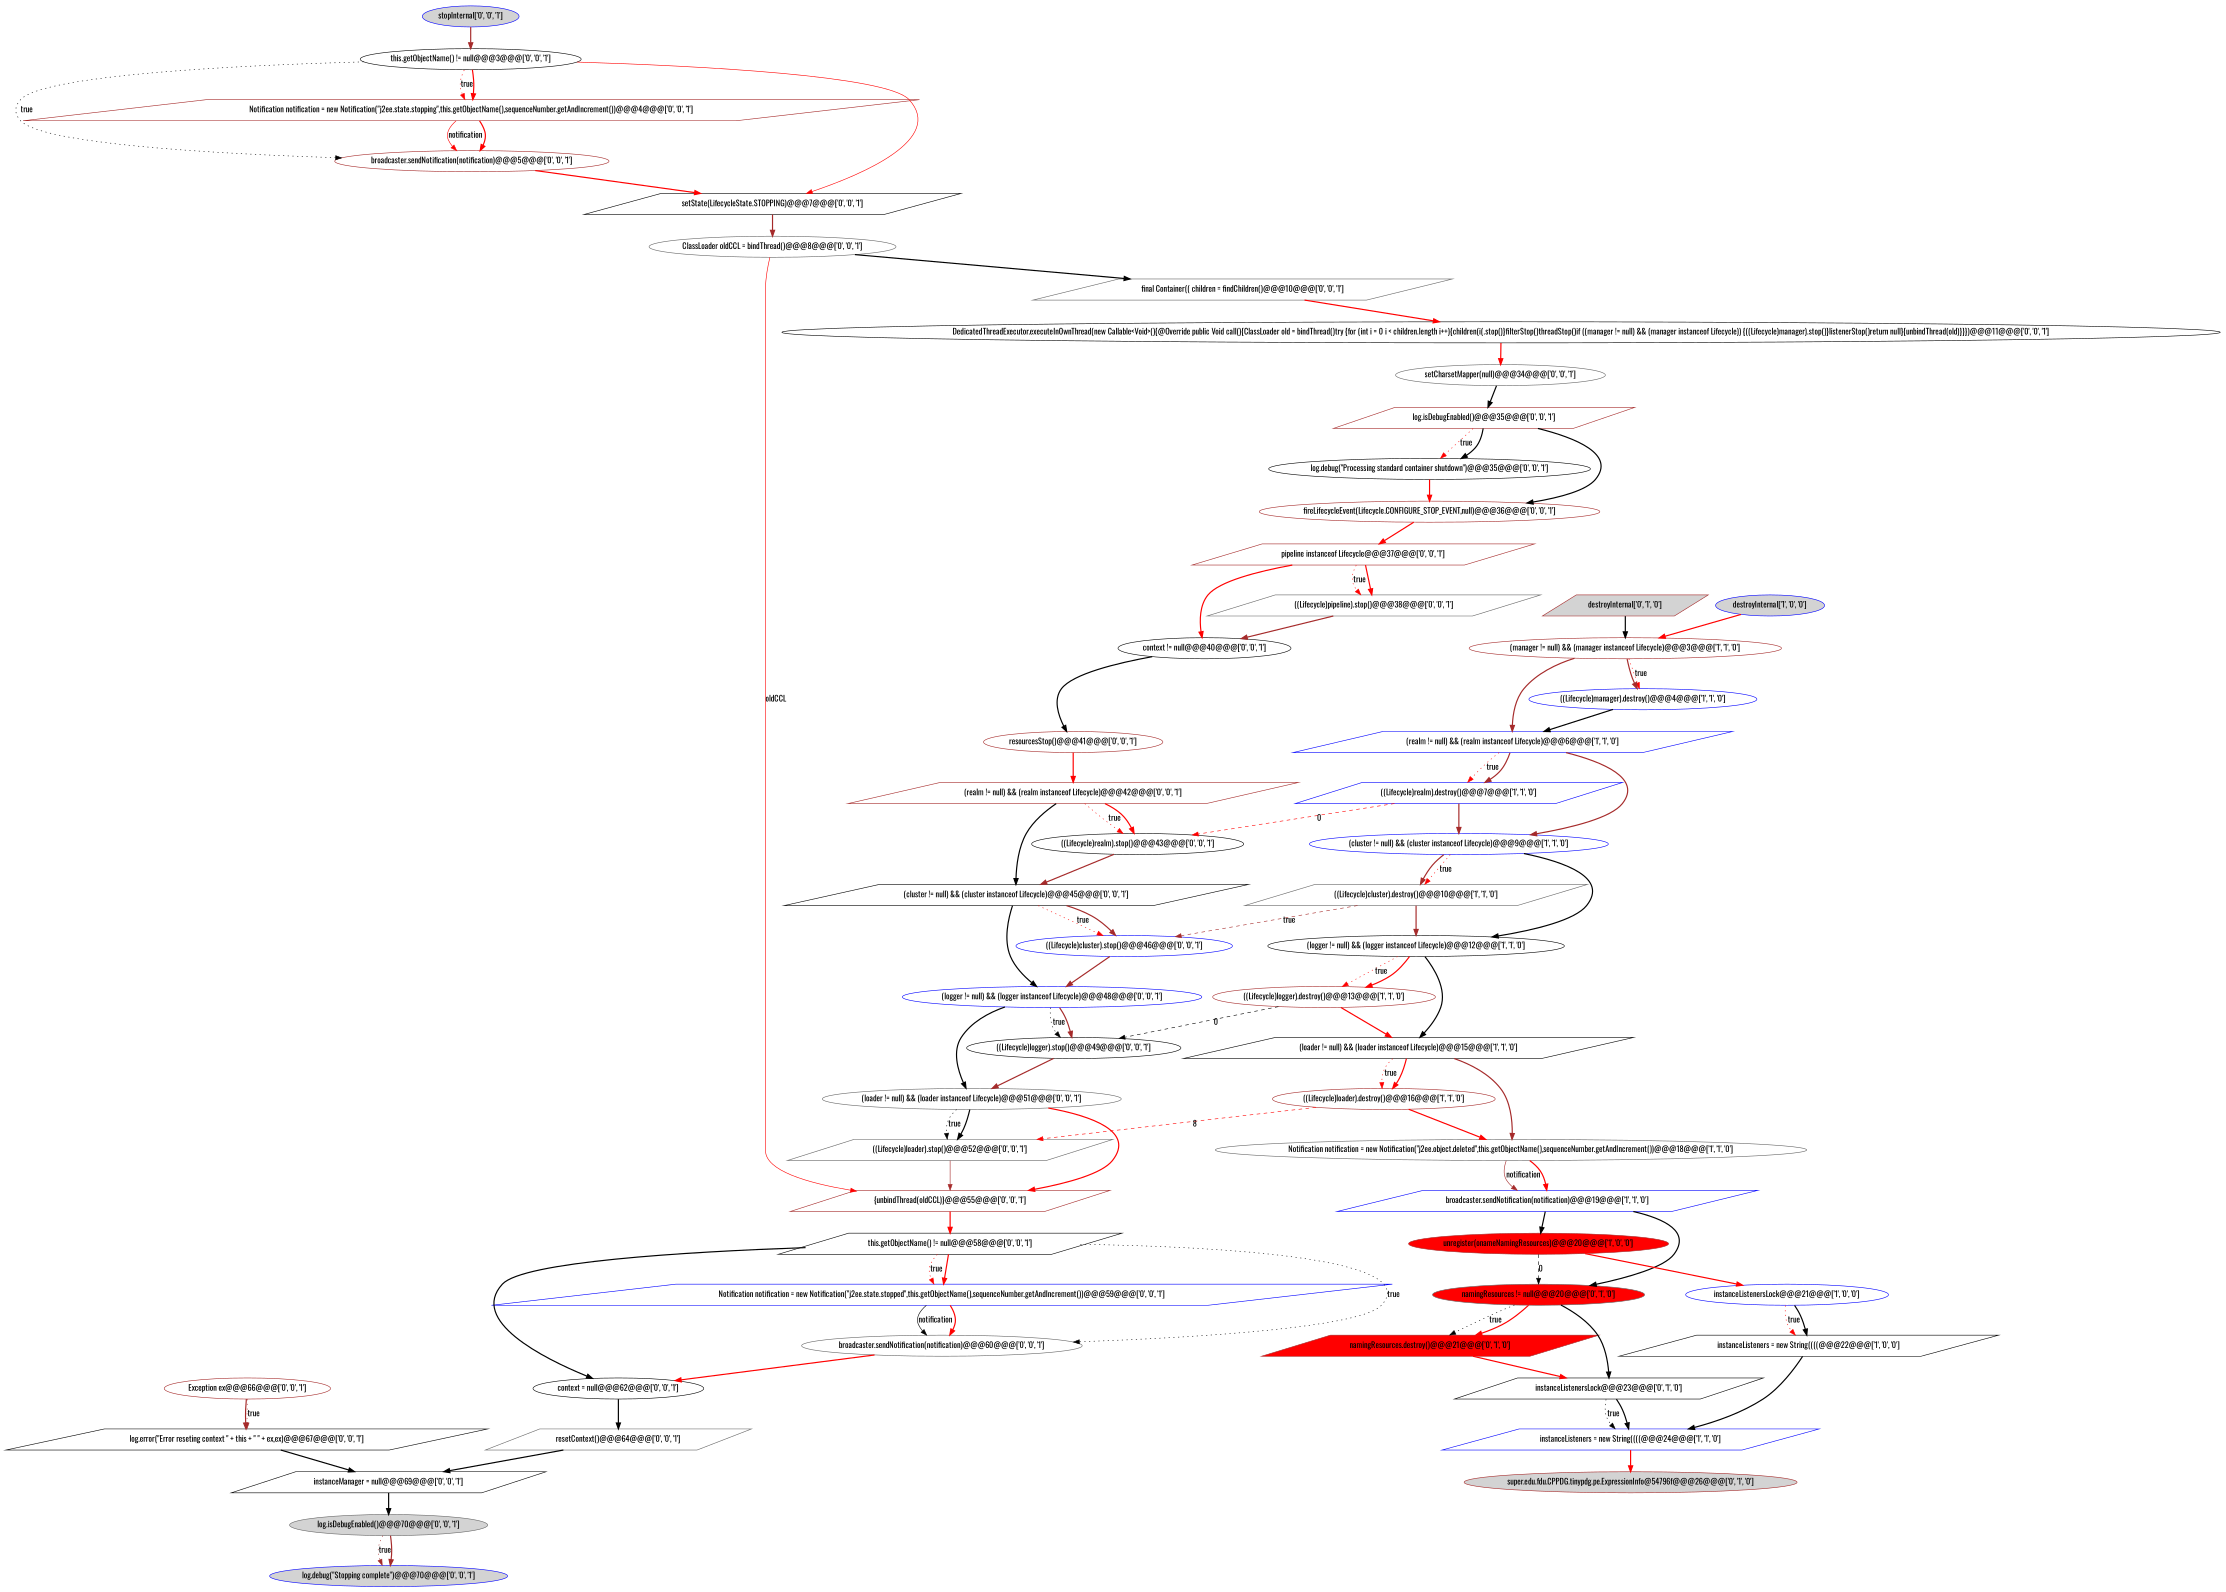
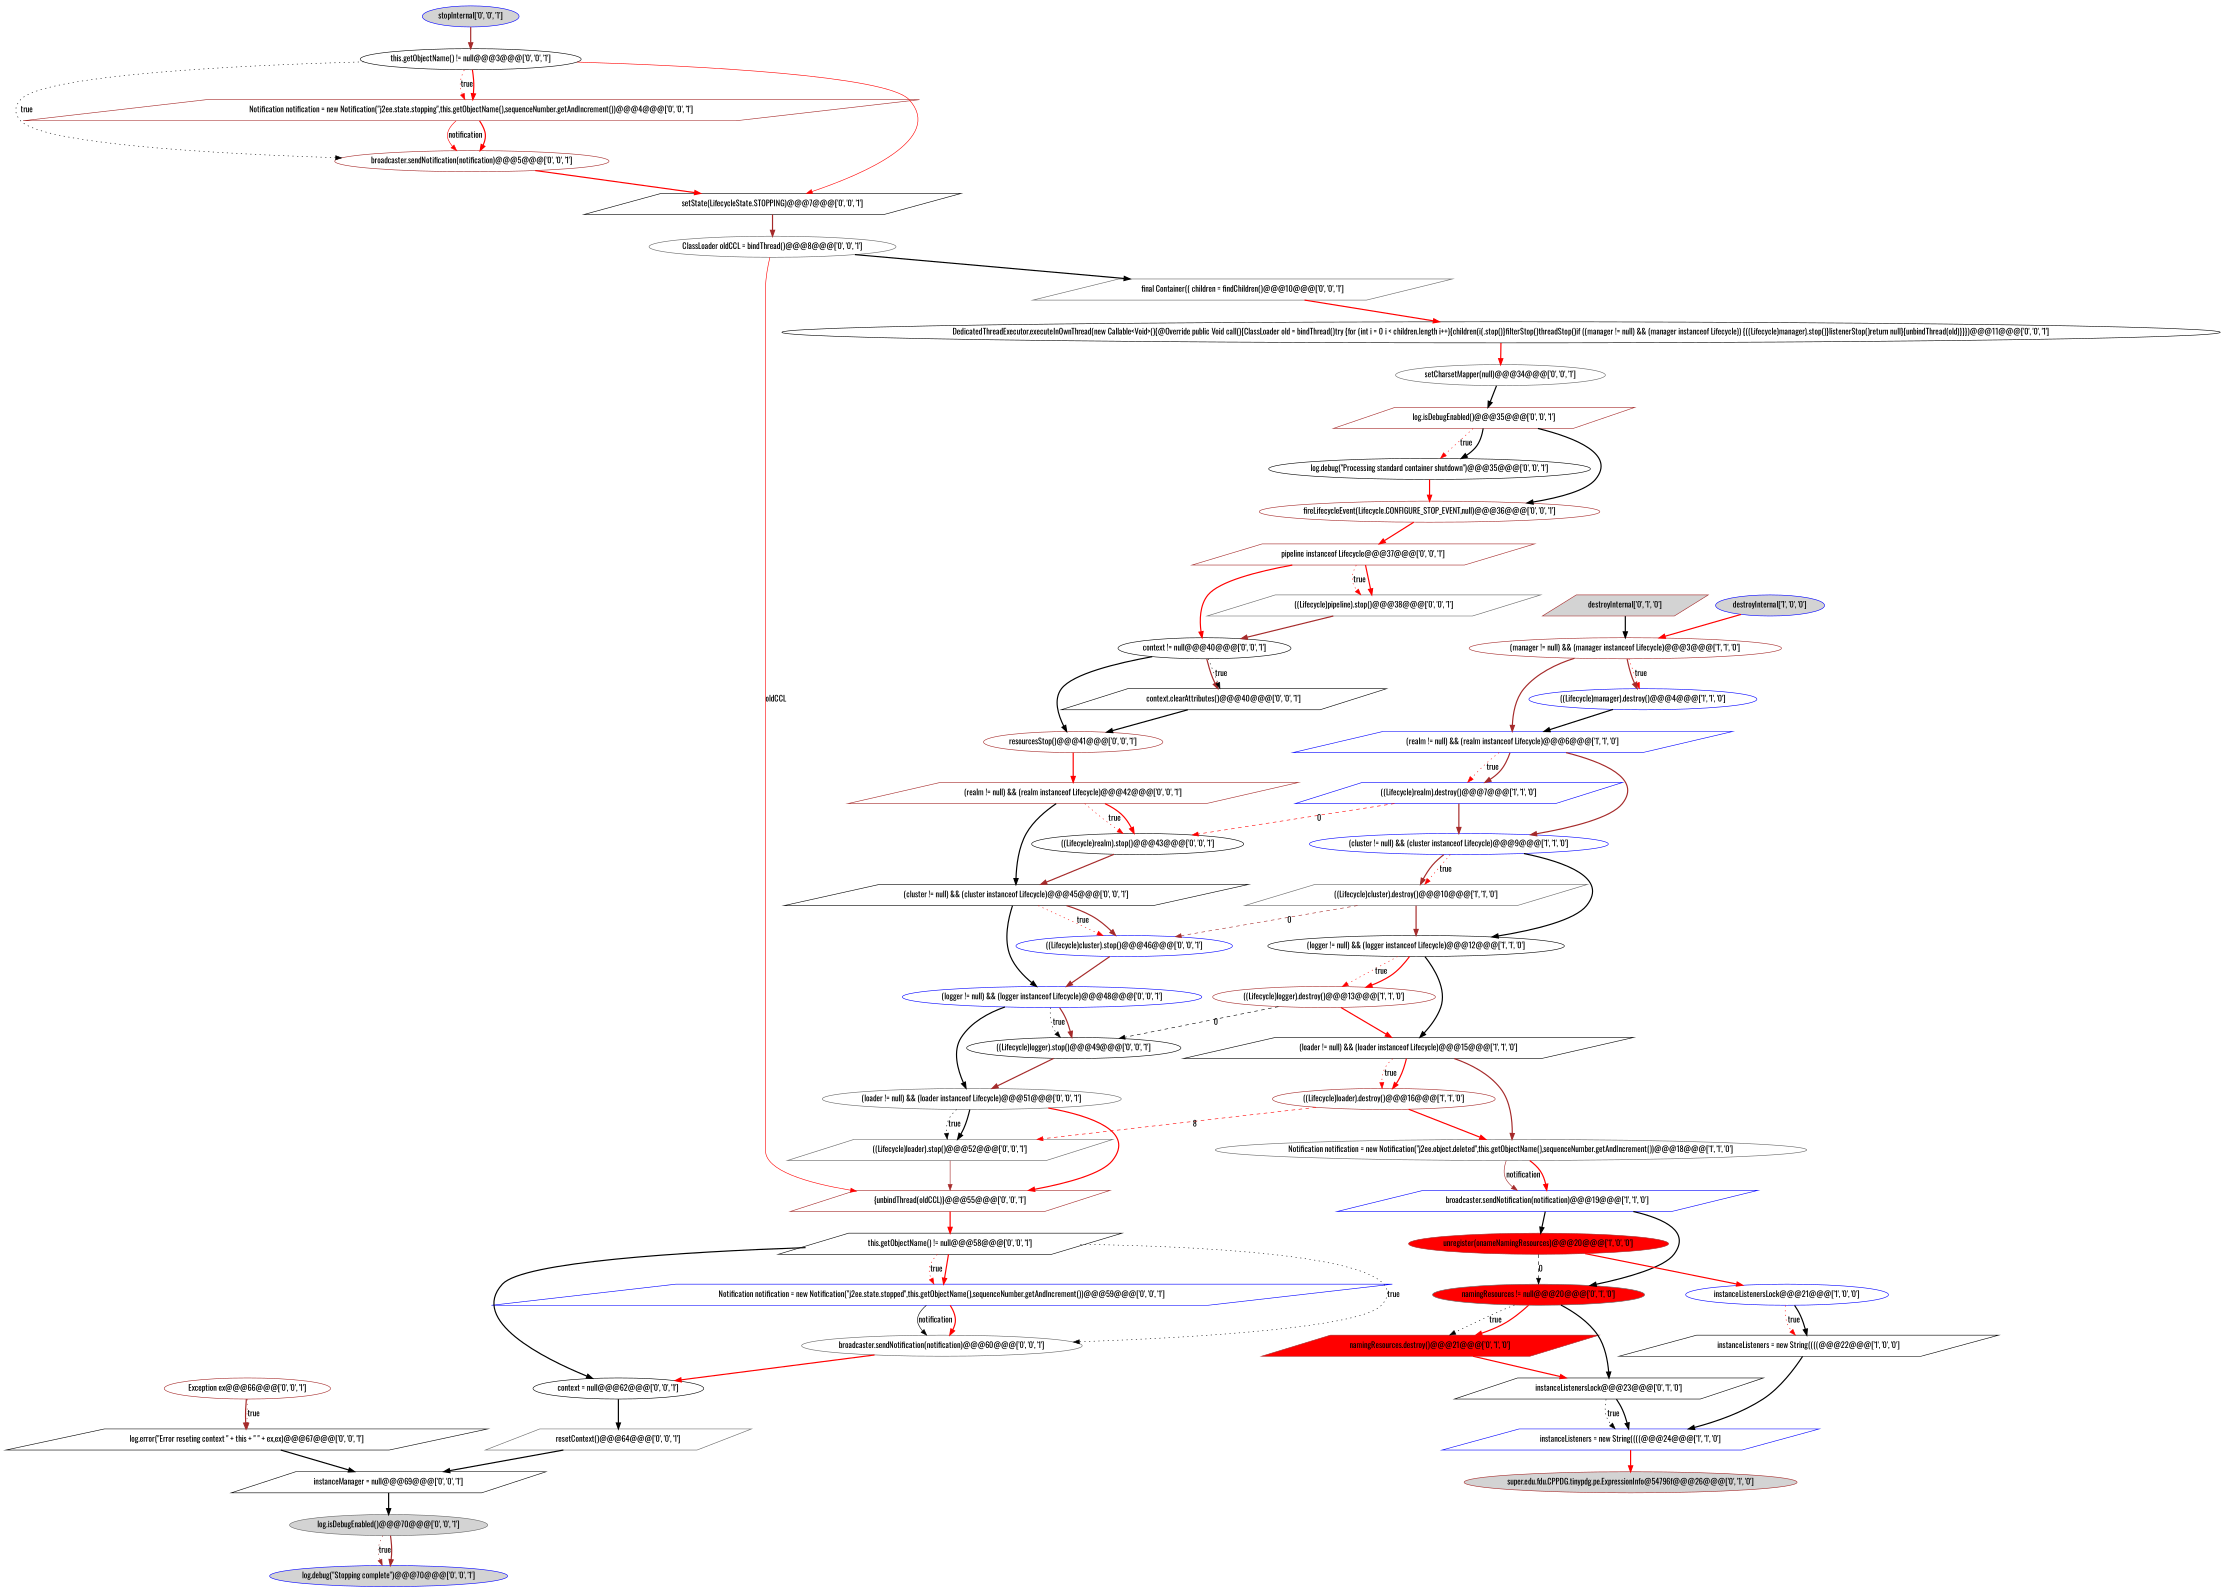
none -> (1224, 699)
(1290, 920) -> (1290, 920)
